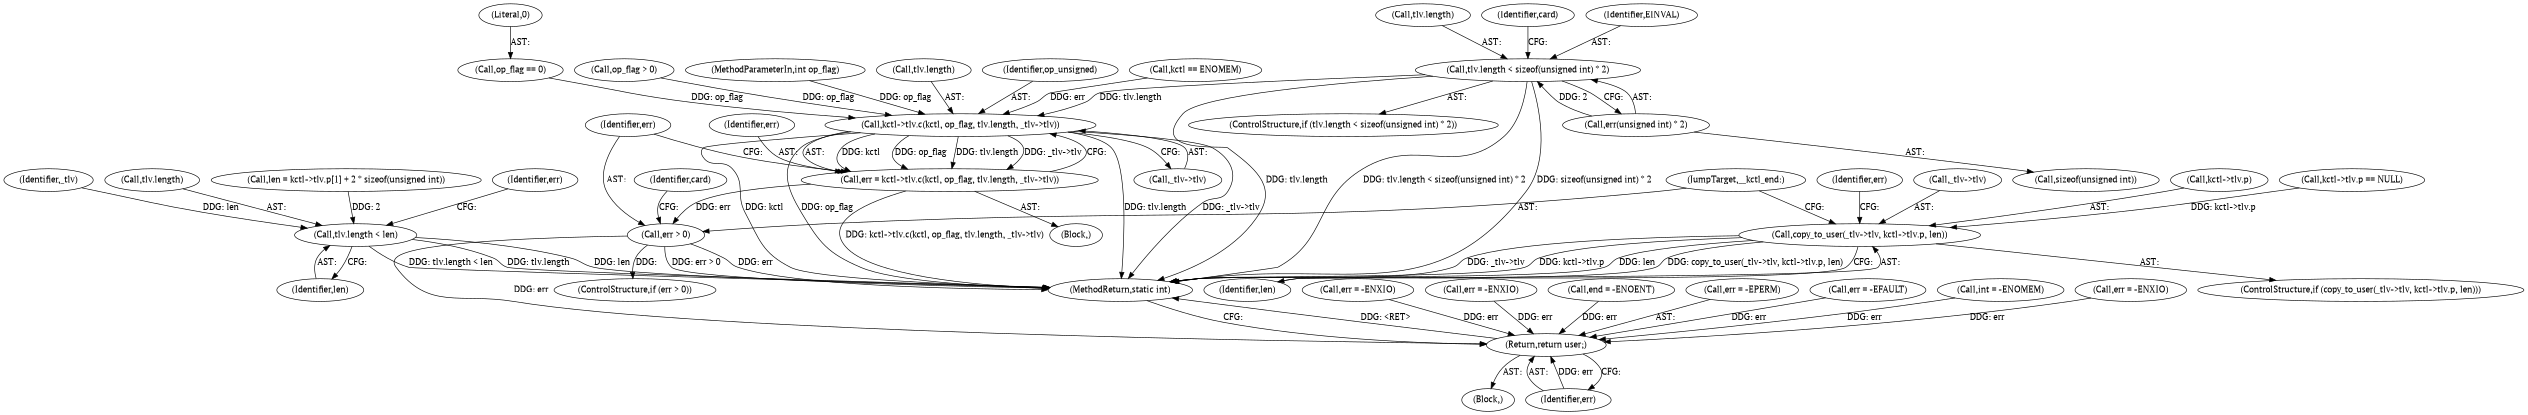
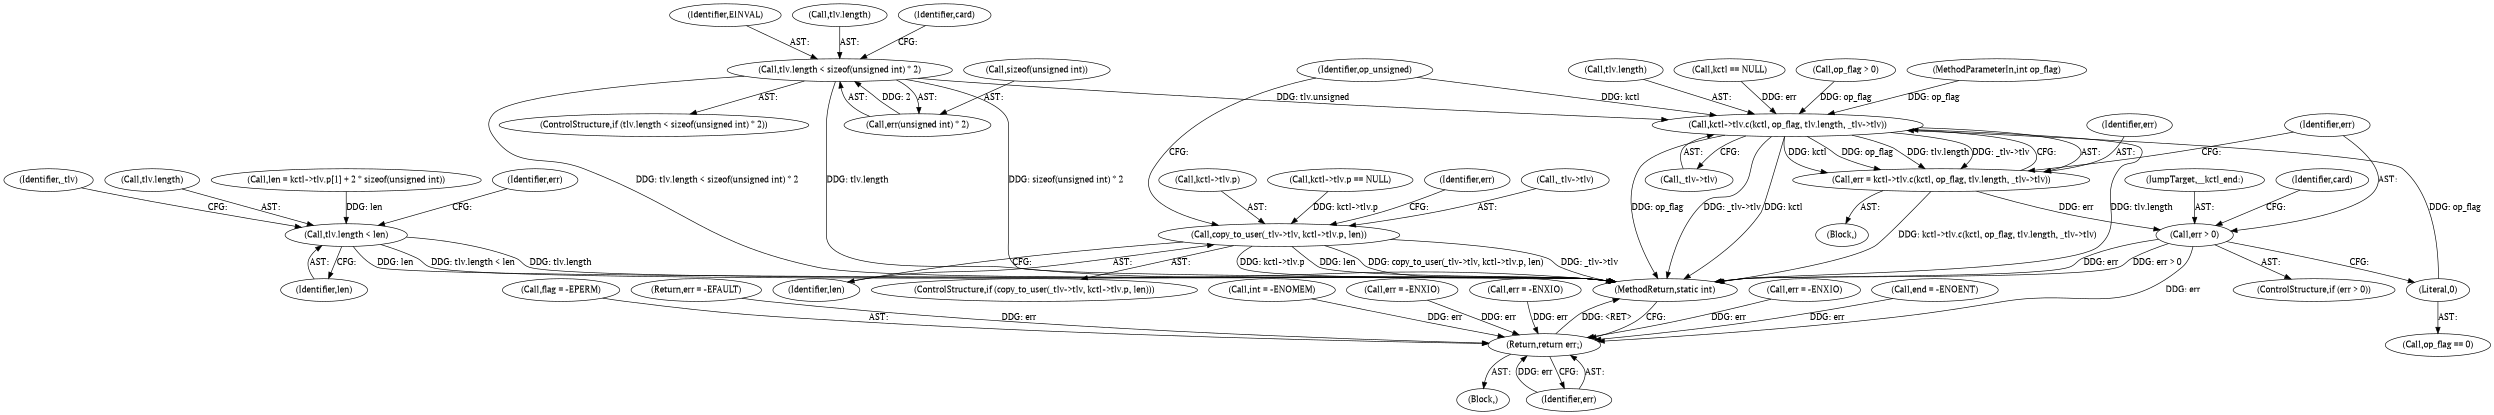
(1196, 70) -> (1730, 70)
(1022, 98) -> (1620, 98)
(1131, 98) -> (1313, 98)
(1615, 98) -> (929, 98)
(698, 103) -> (2233, 148)
(1861, 151) -> (984, 95)
(1794, 206) -> (1185, 134)
(221, 208) -> (219, 208)
(366, 208) -> (365, 208)
none -> (2318, 260)
(648, 263) -> (2272, 263)
(1742, 290) -> (561, 290)
(1868, 290) -> (696, 290)
(1546, 345) -> (1544, 345)
